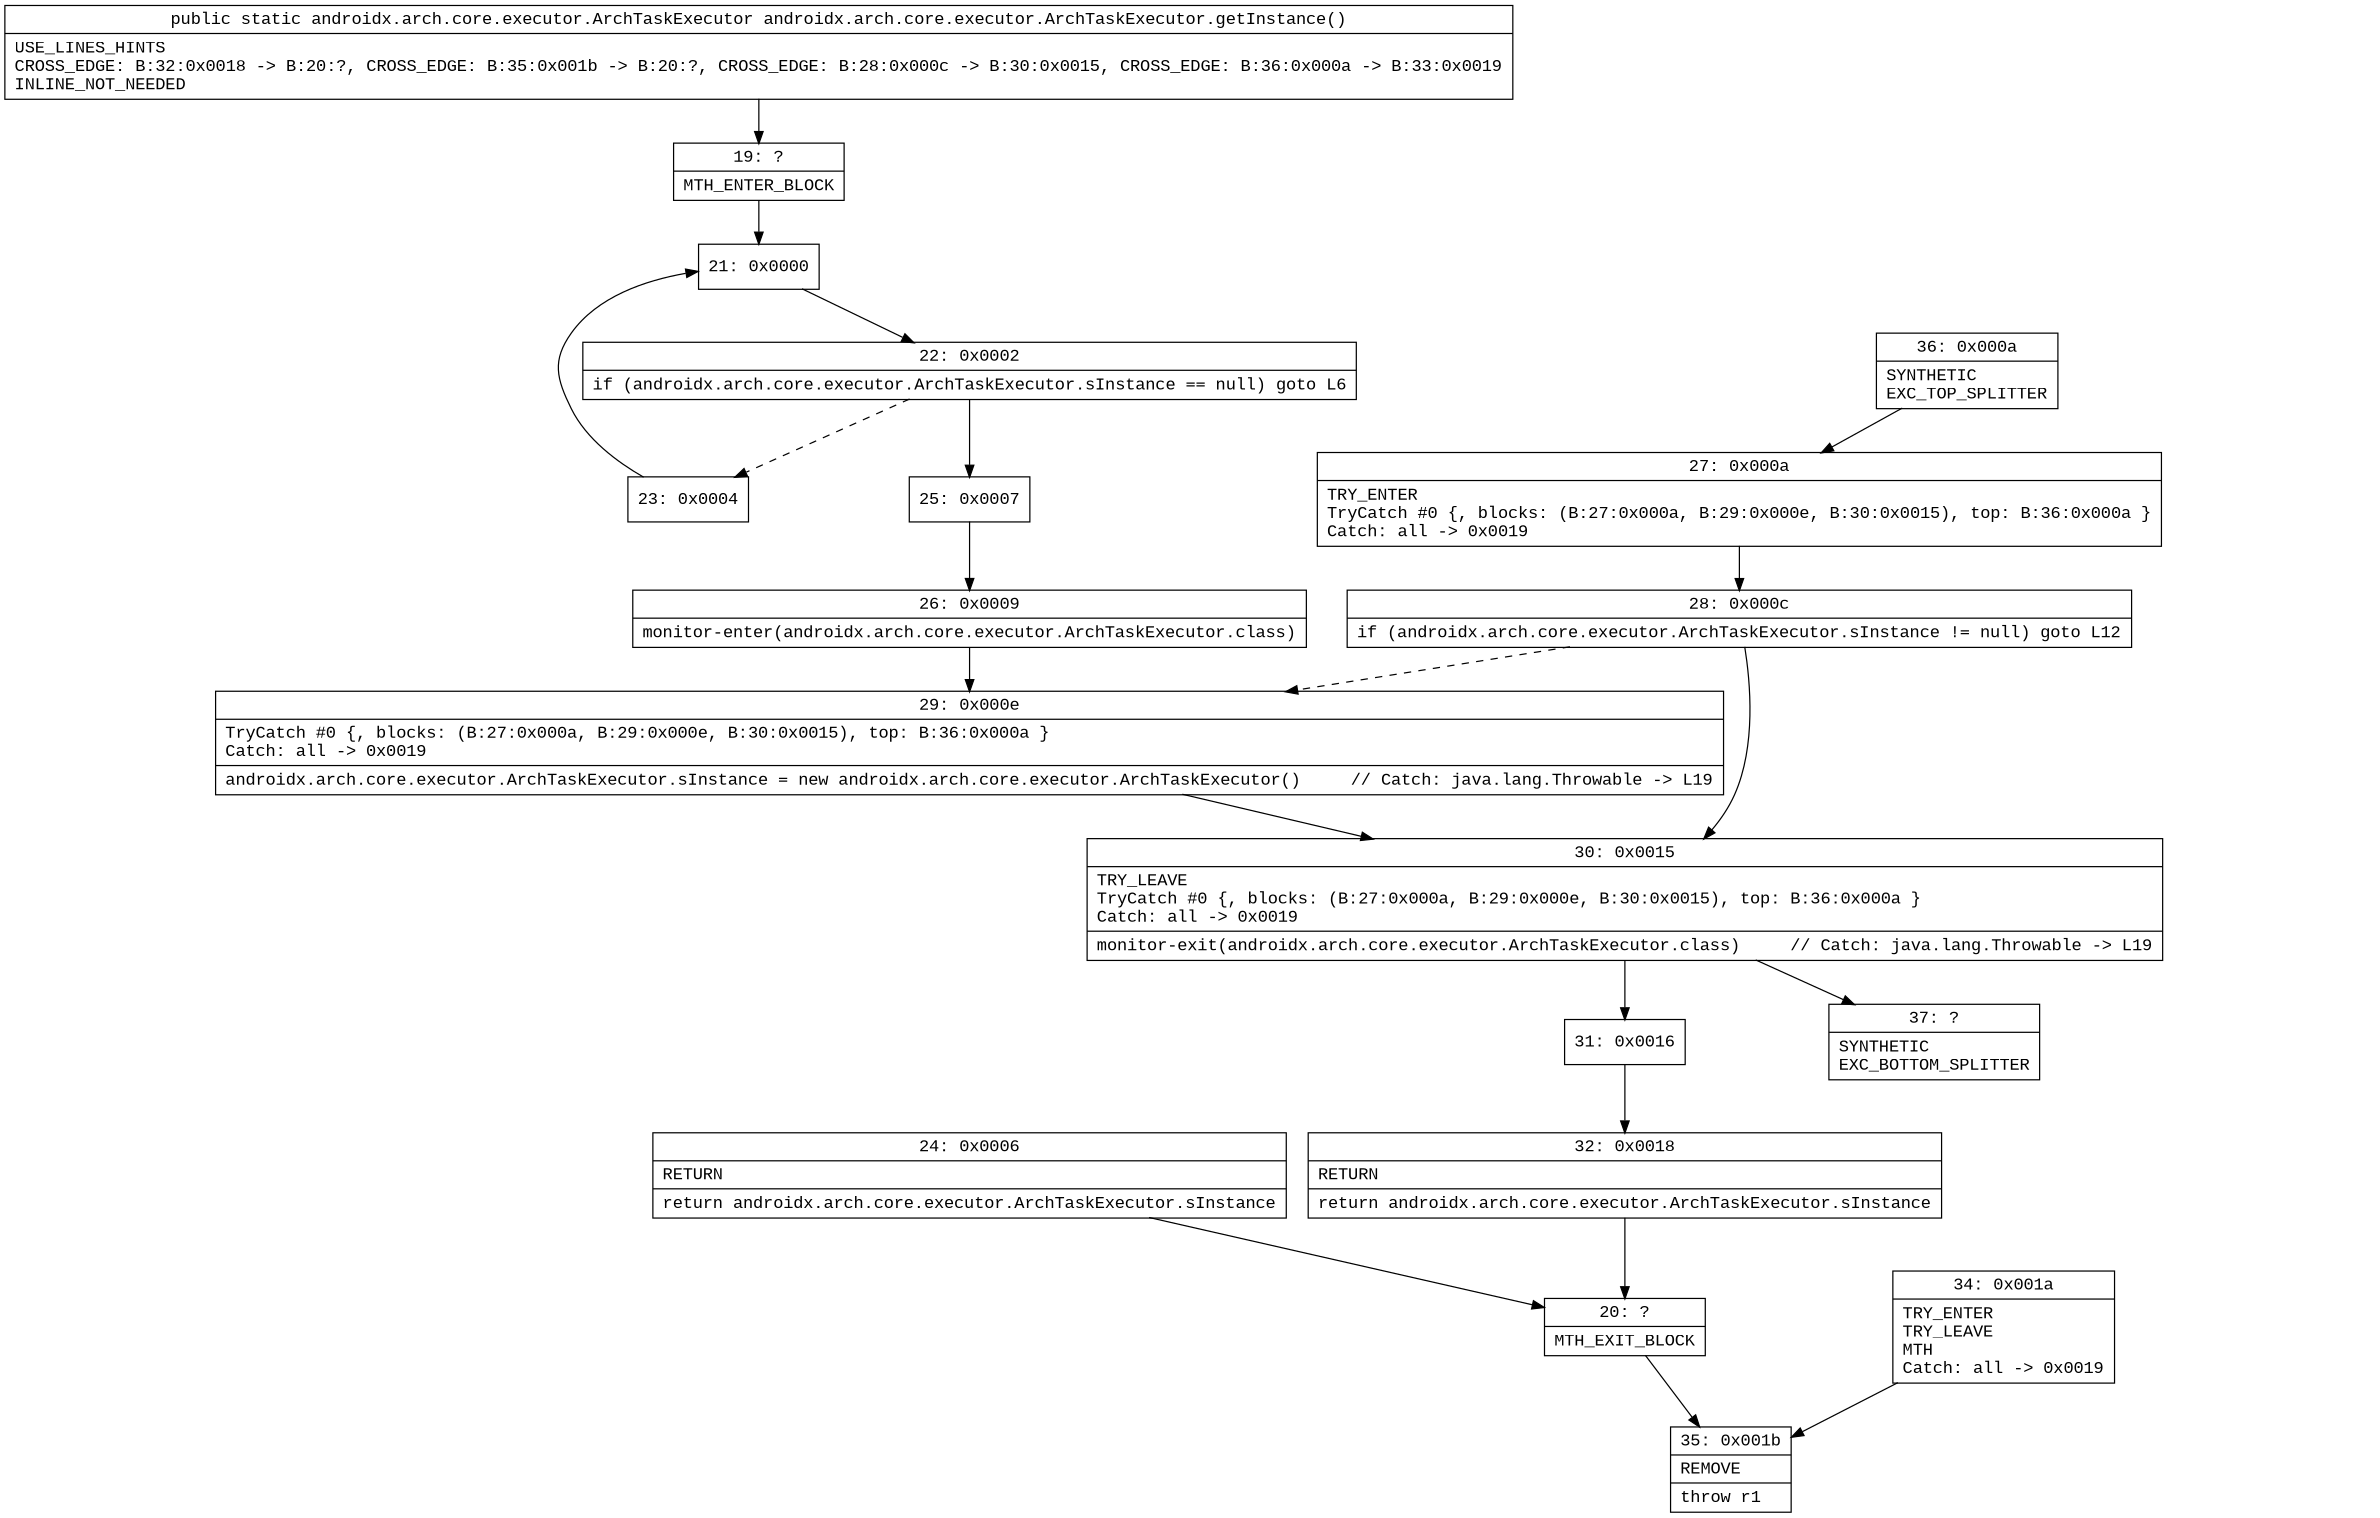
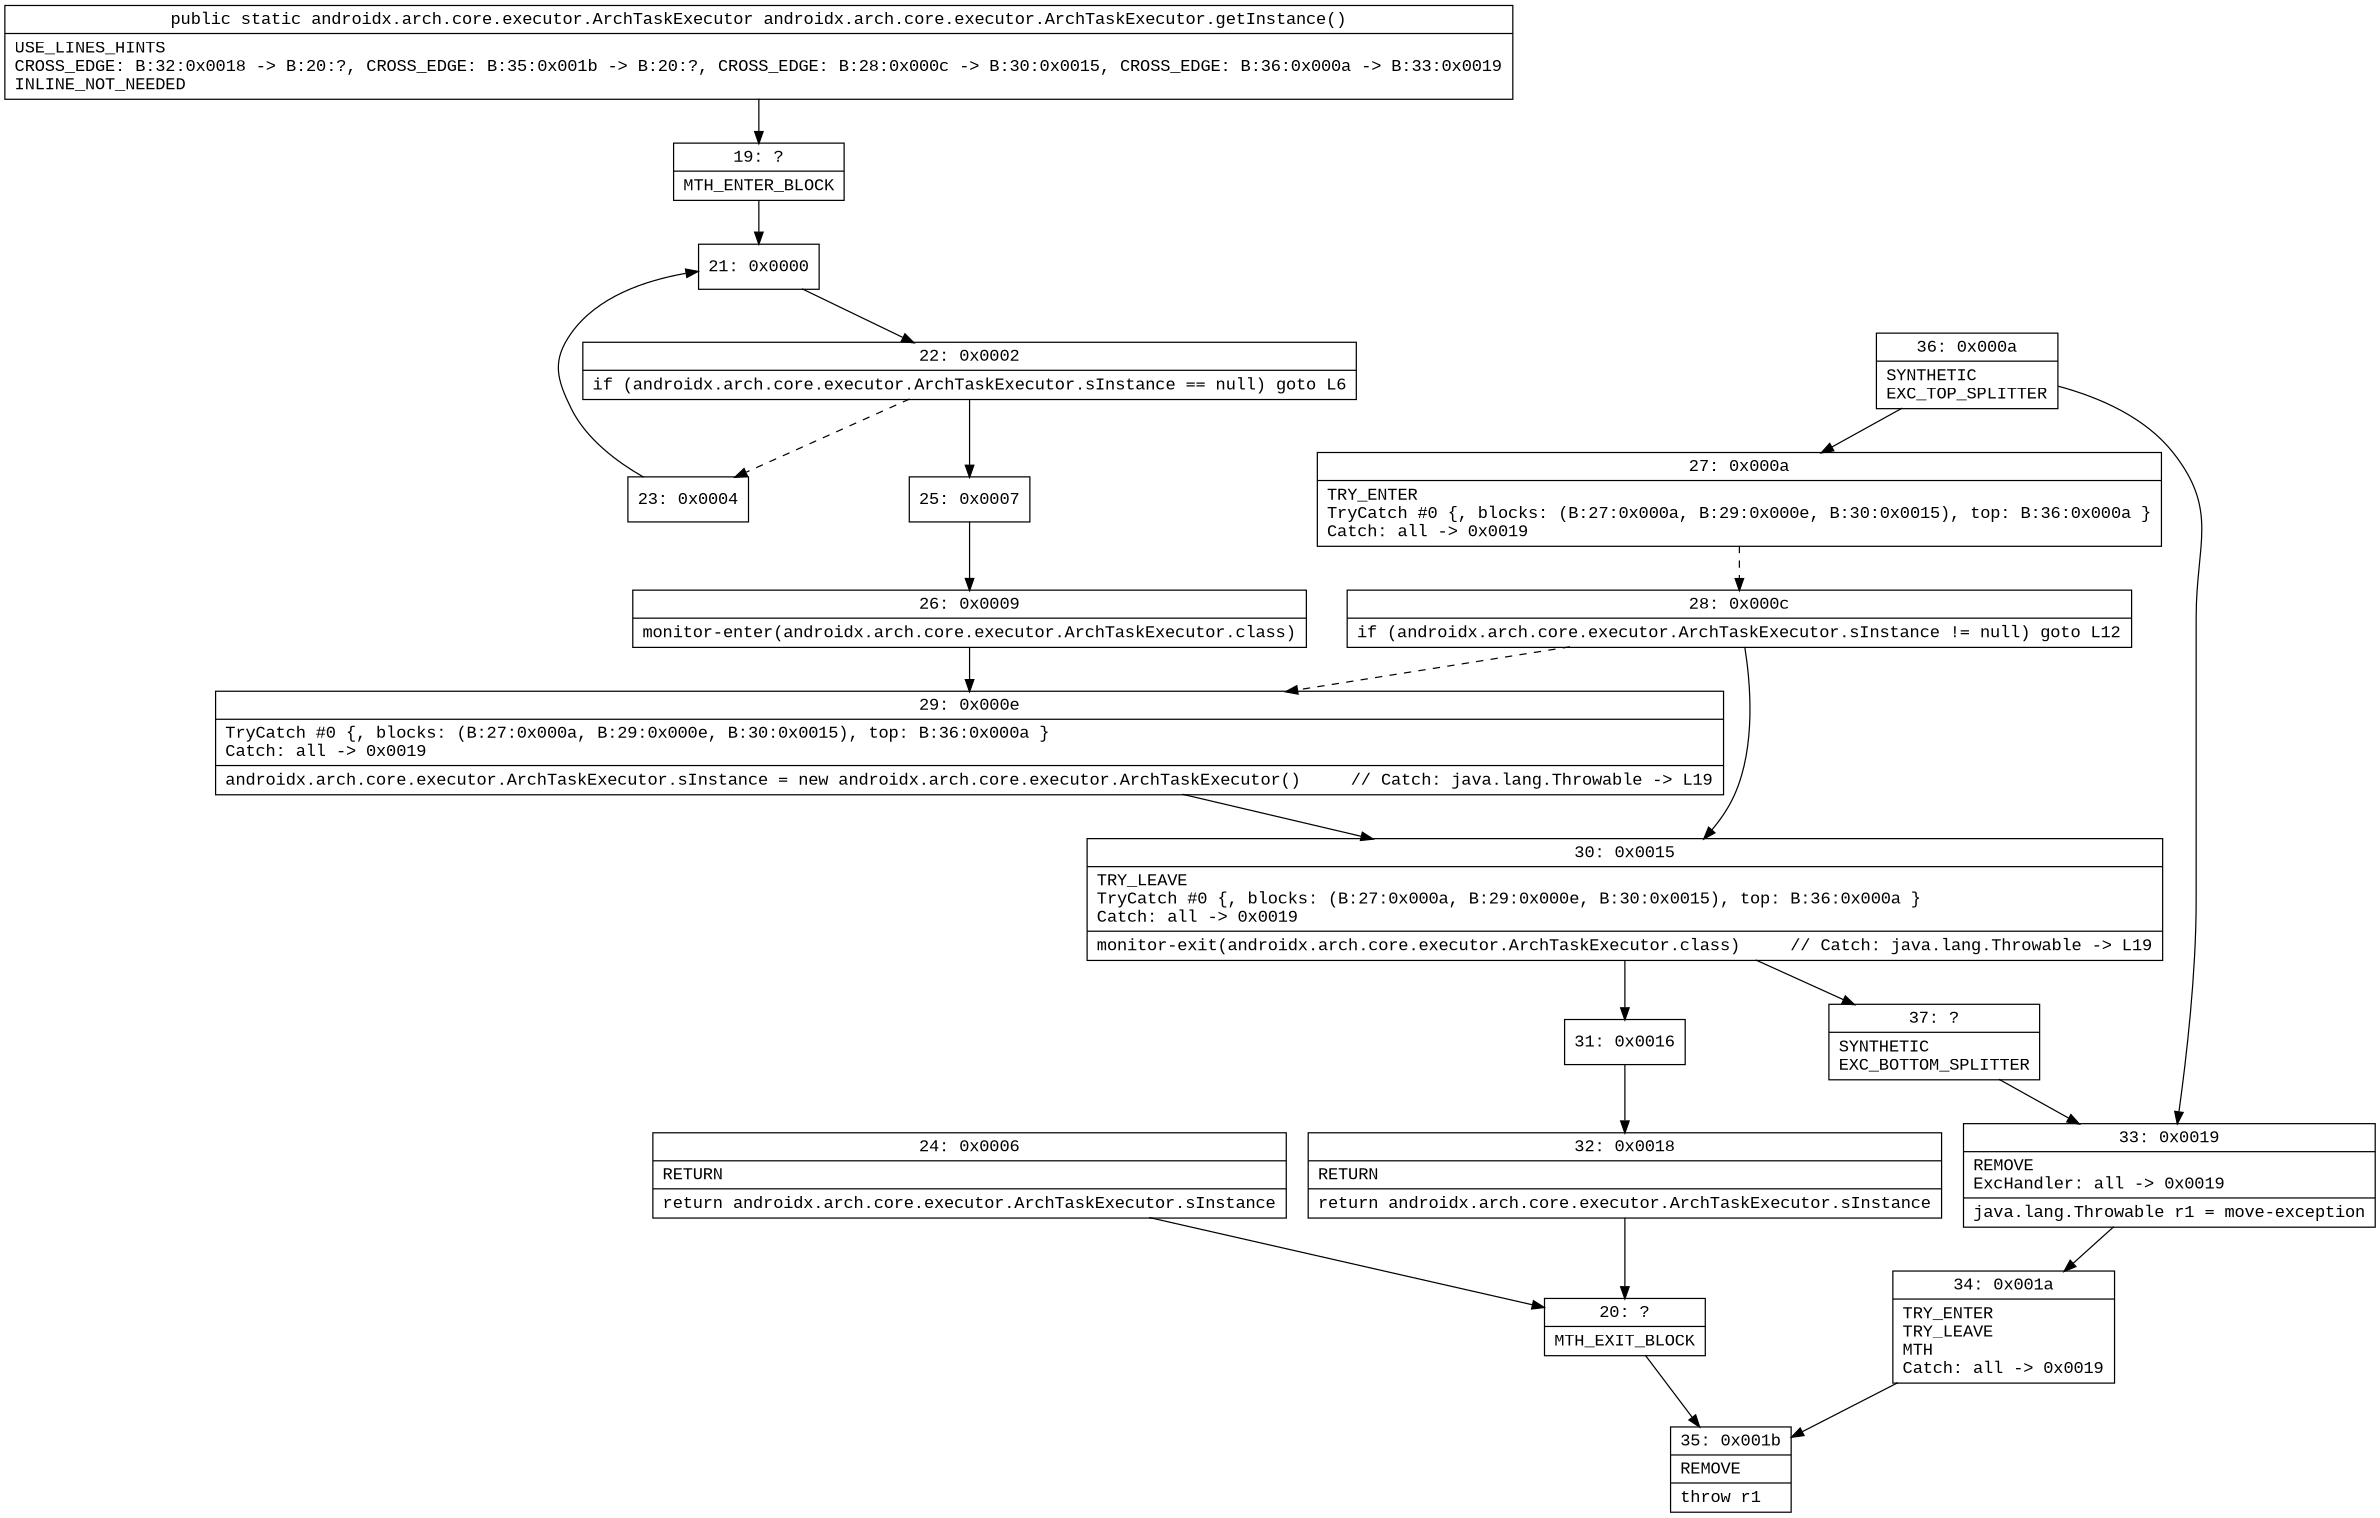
(1739, 562) -> (1739, 562)
none -> (2169, 1175)
